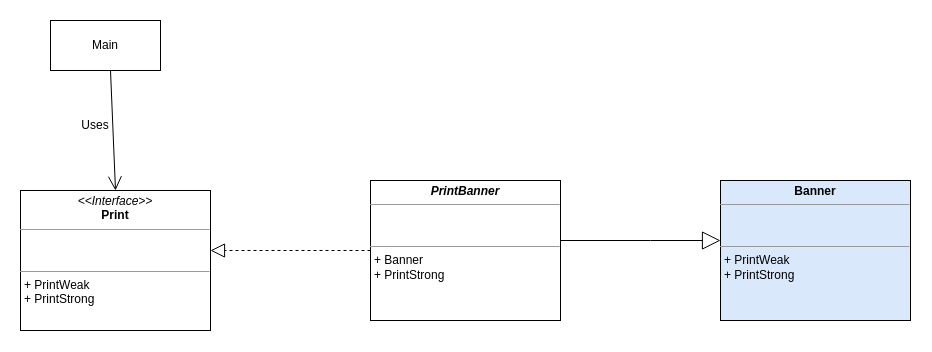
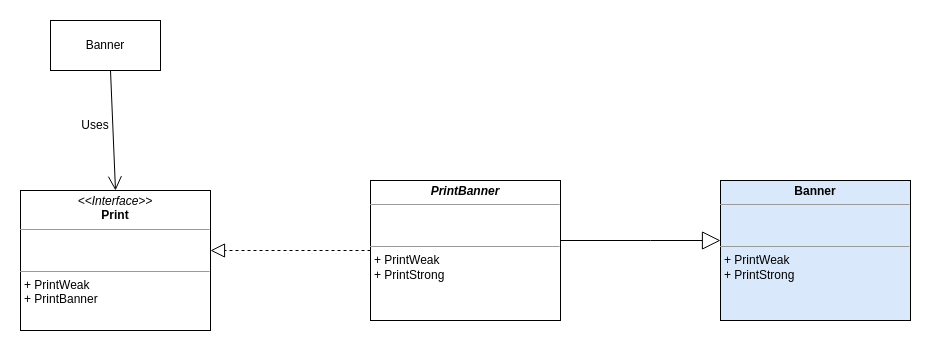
(106, 46) -> (106, 46)
(411, 202) -> (411, 202)
(64, 219) -> (64, 219)
